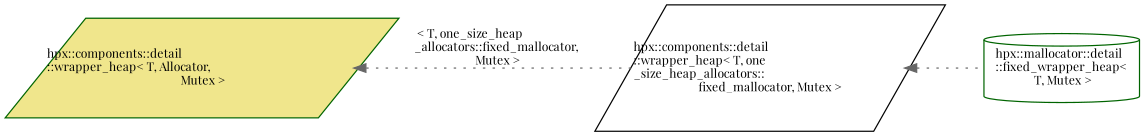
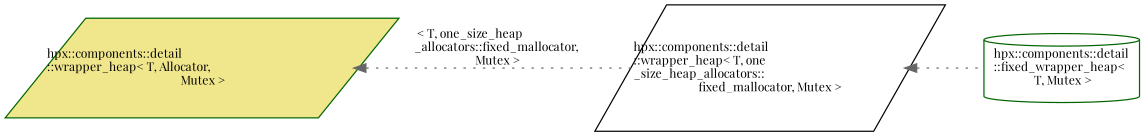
(1062, 68) -> (1062, 68)
